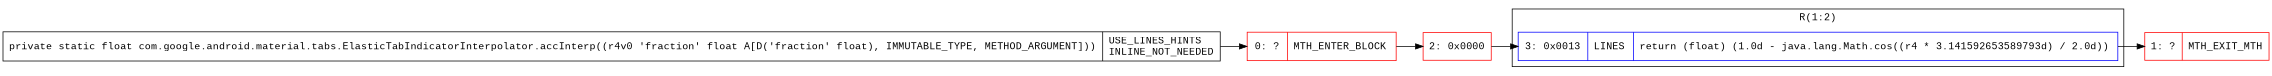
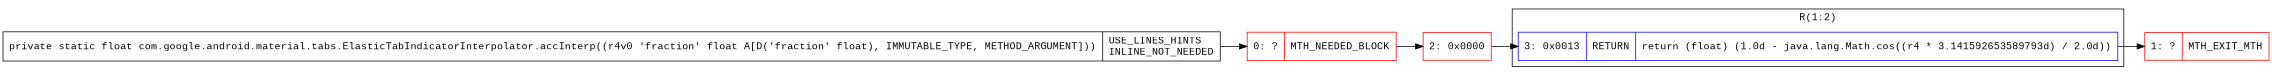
(1340, 46) -> (1340, 46)
(1610, 46) -> (1611, 46)
